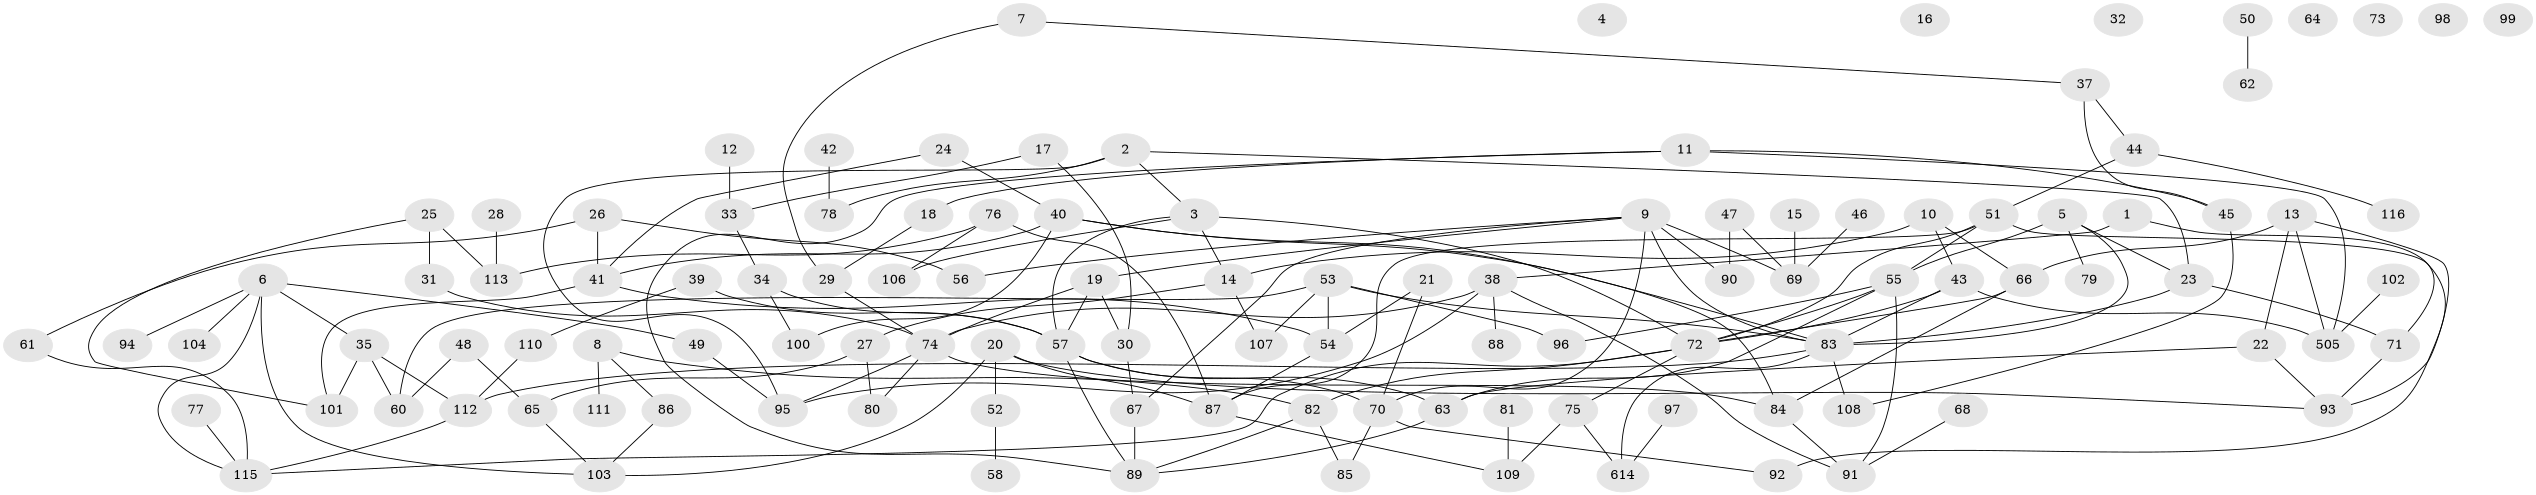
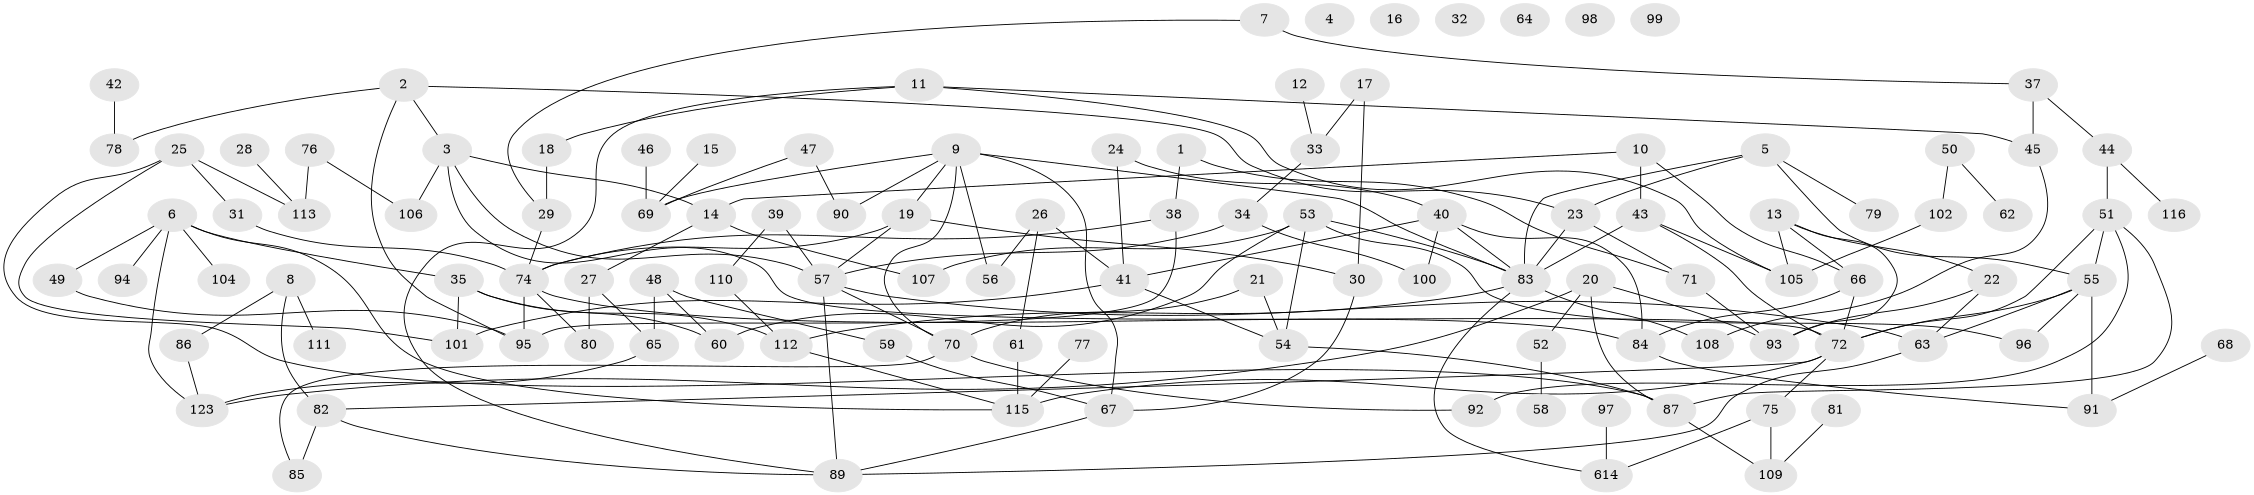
(2378, 20) -> none
none -> (1945, 182)
(1145, 280) -> (617, 386)
none -> (888, 345)
(1496, 345) -> none
(2328, 345) -> (1792, 280)
(1689, 383) -> none
(599, 476) -> (202, 410)
